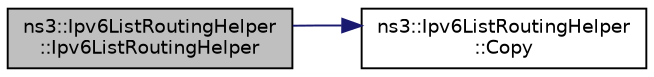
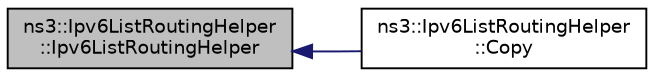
(317, 26) -> (337, 51)
